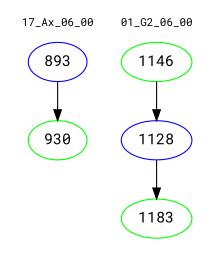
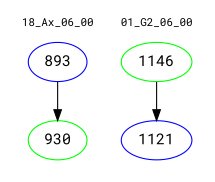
(58, 23) -> (58, 23)
(157, 140) -> (157, 140)
(157, 219) -> none
